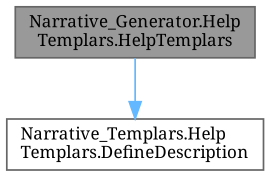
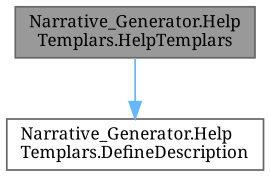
(135, 145) -> (135, 145)
